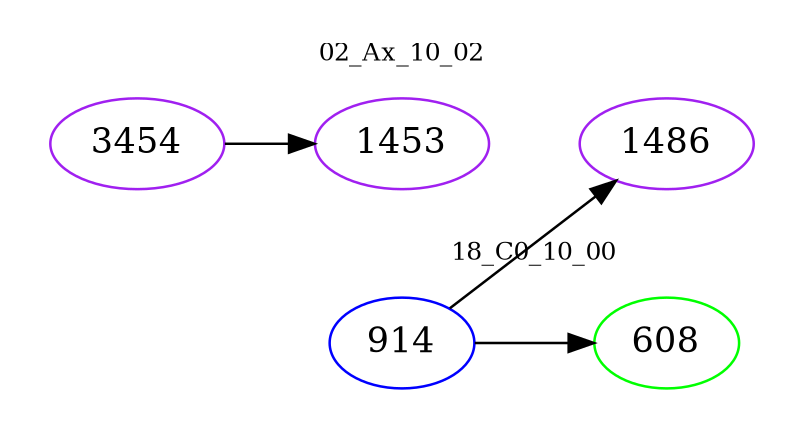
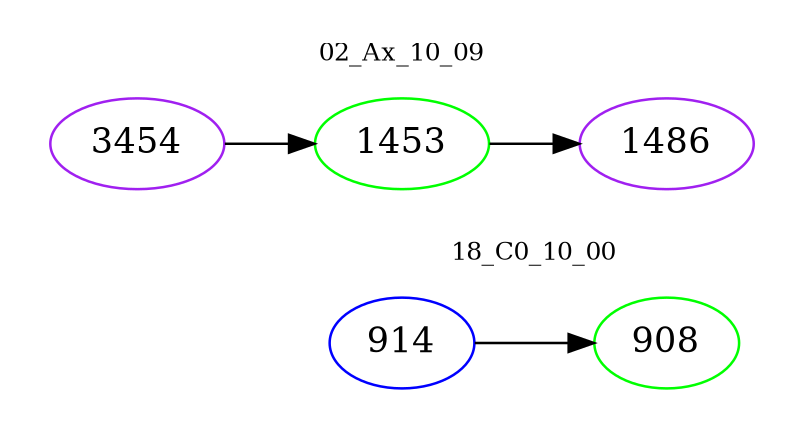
(402, 54) -> (402, 54)
(402, 144) -> (402, 144)
(523, 252) -> (521, 144)
(667, 343) -> (667, 343)
